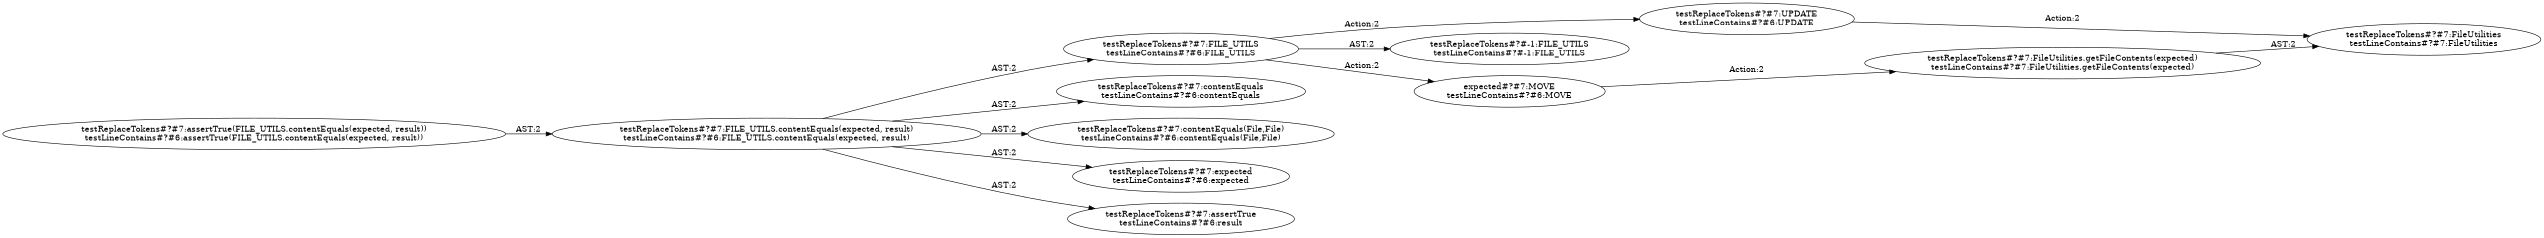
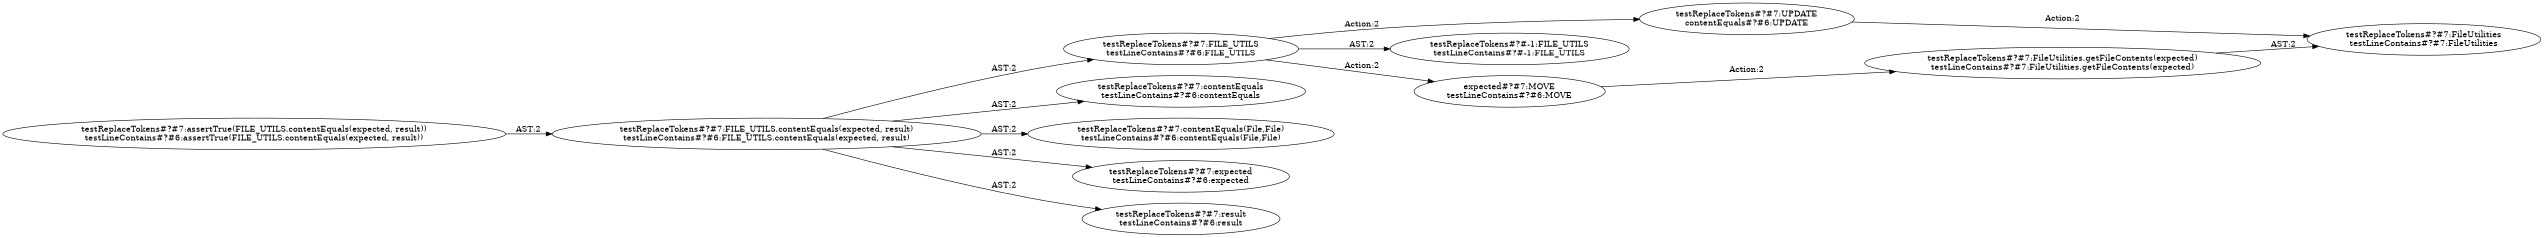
(1747, 19) -> (1747, 19)
(1181, 219) -> (1181, 219)
